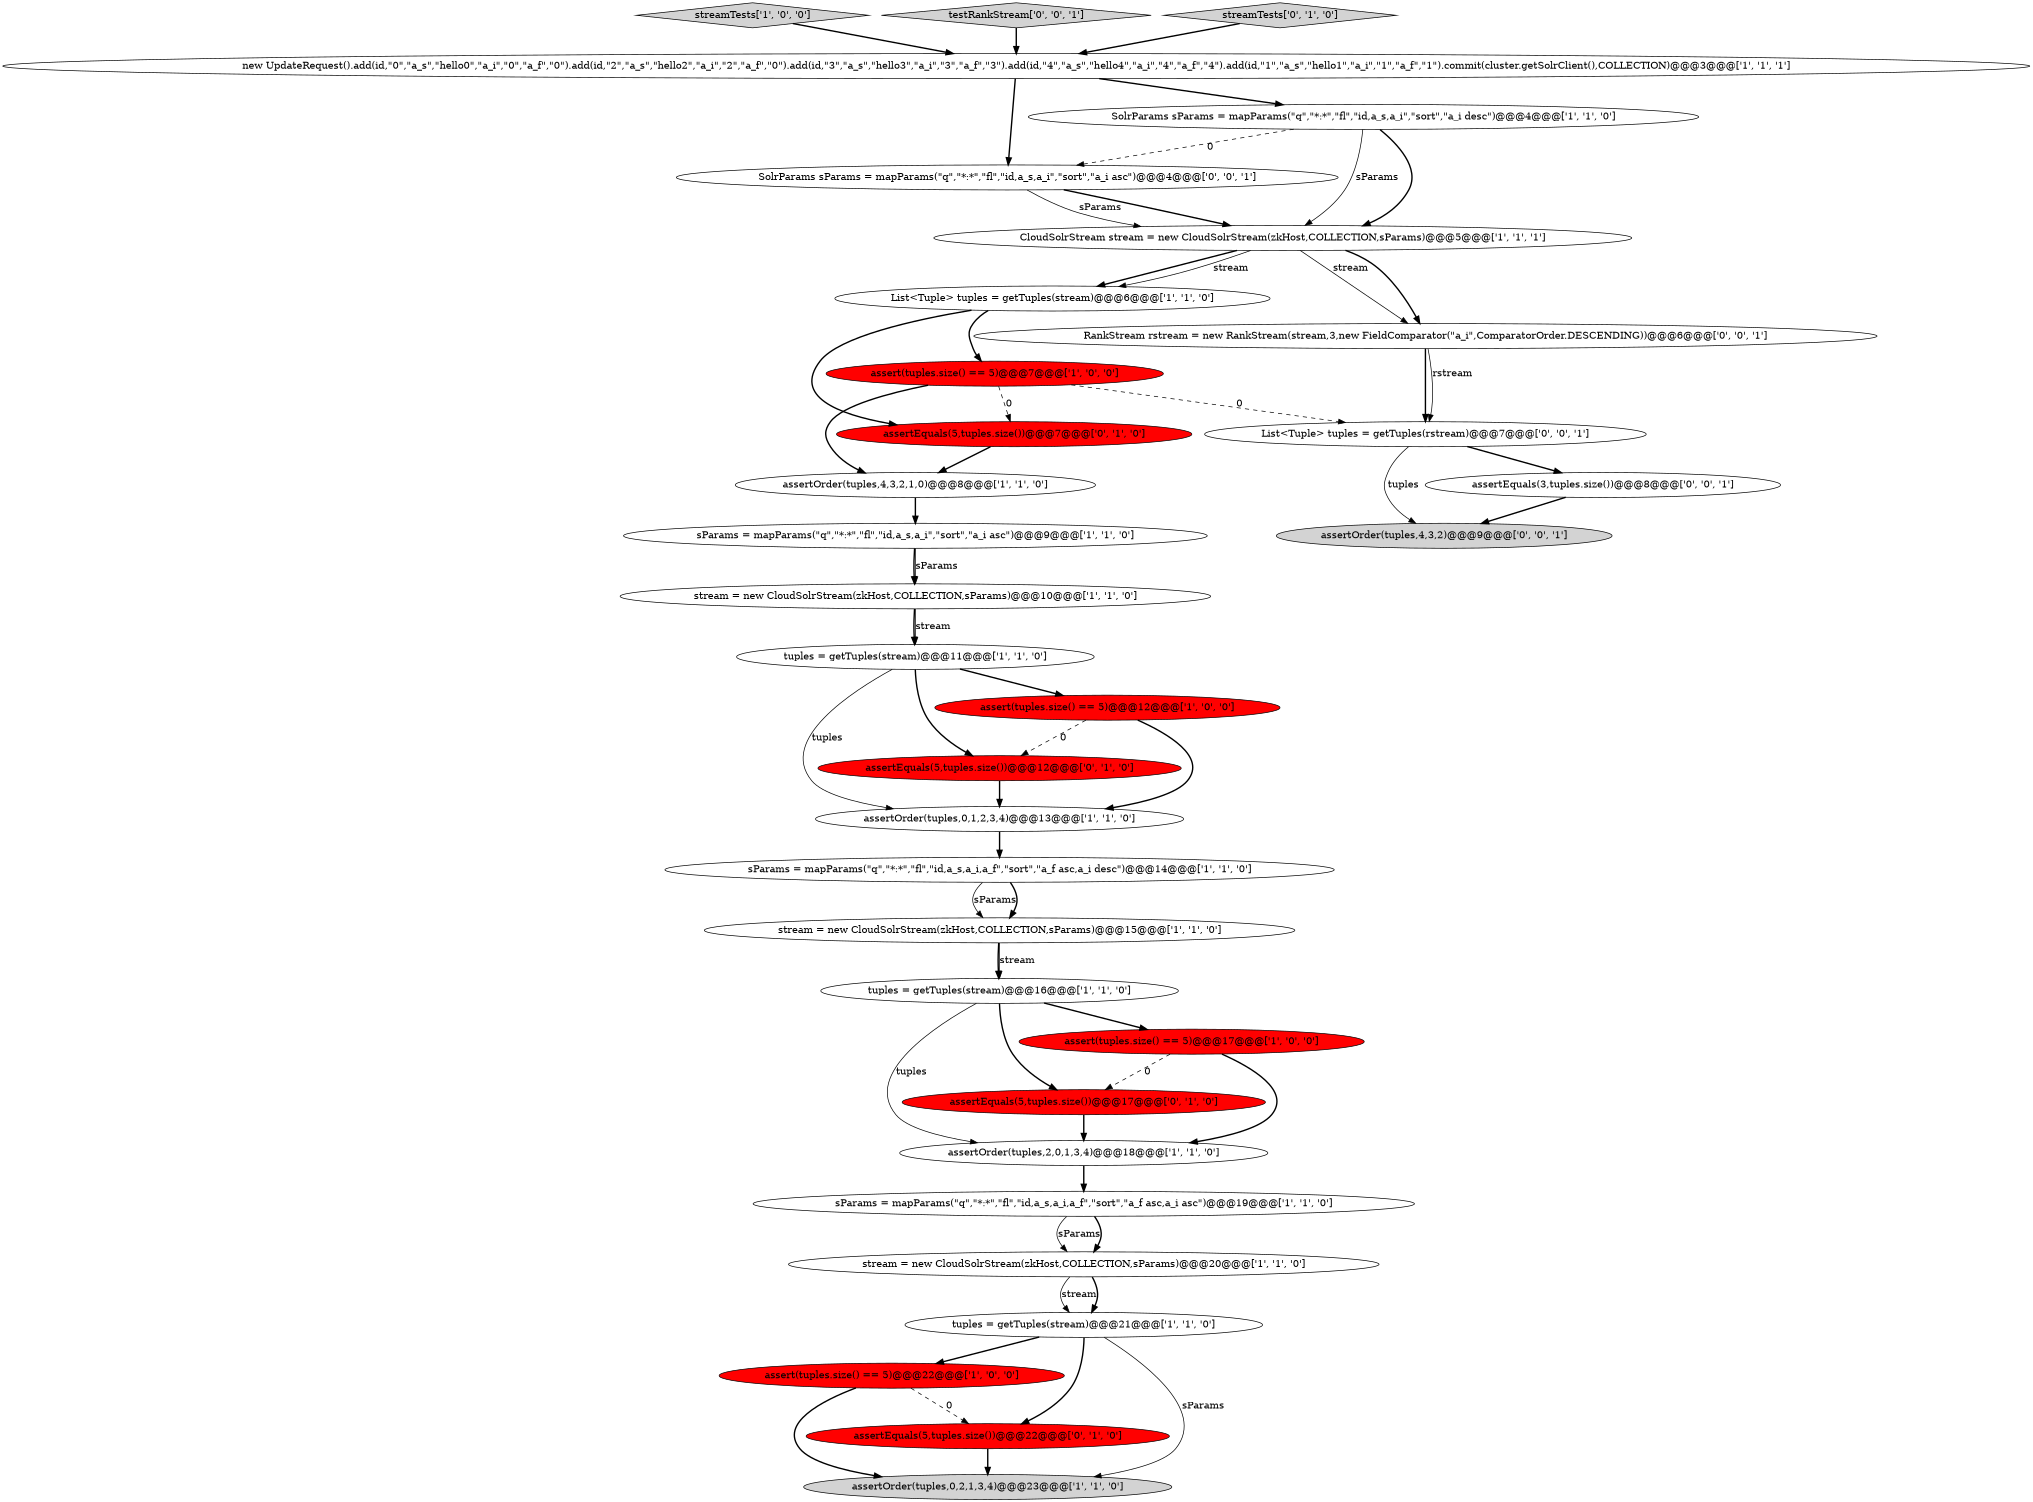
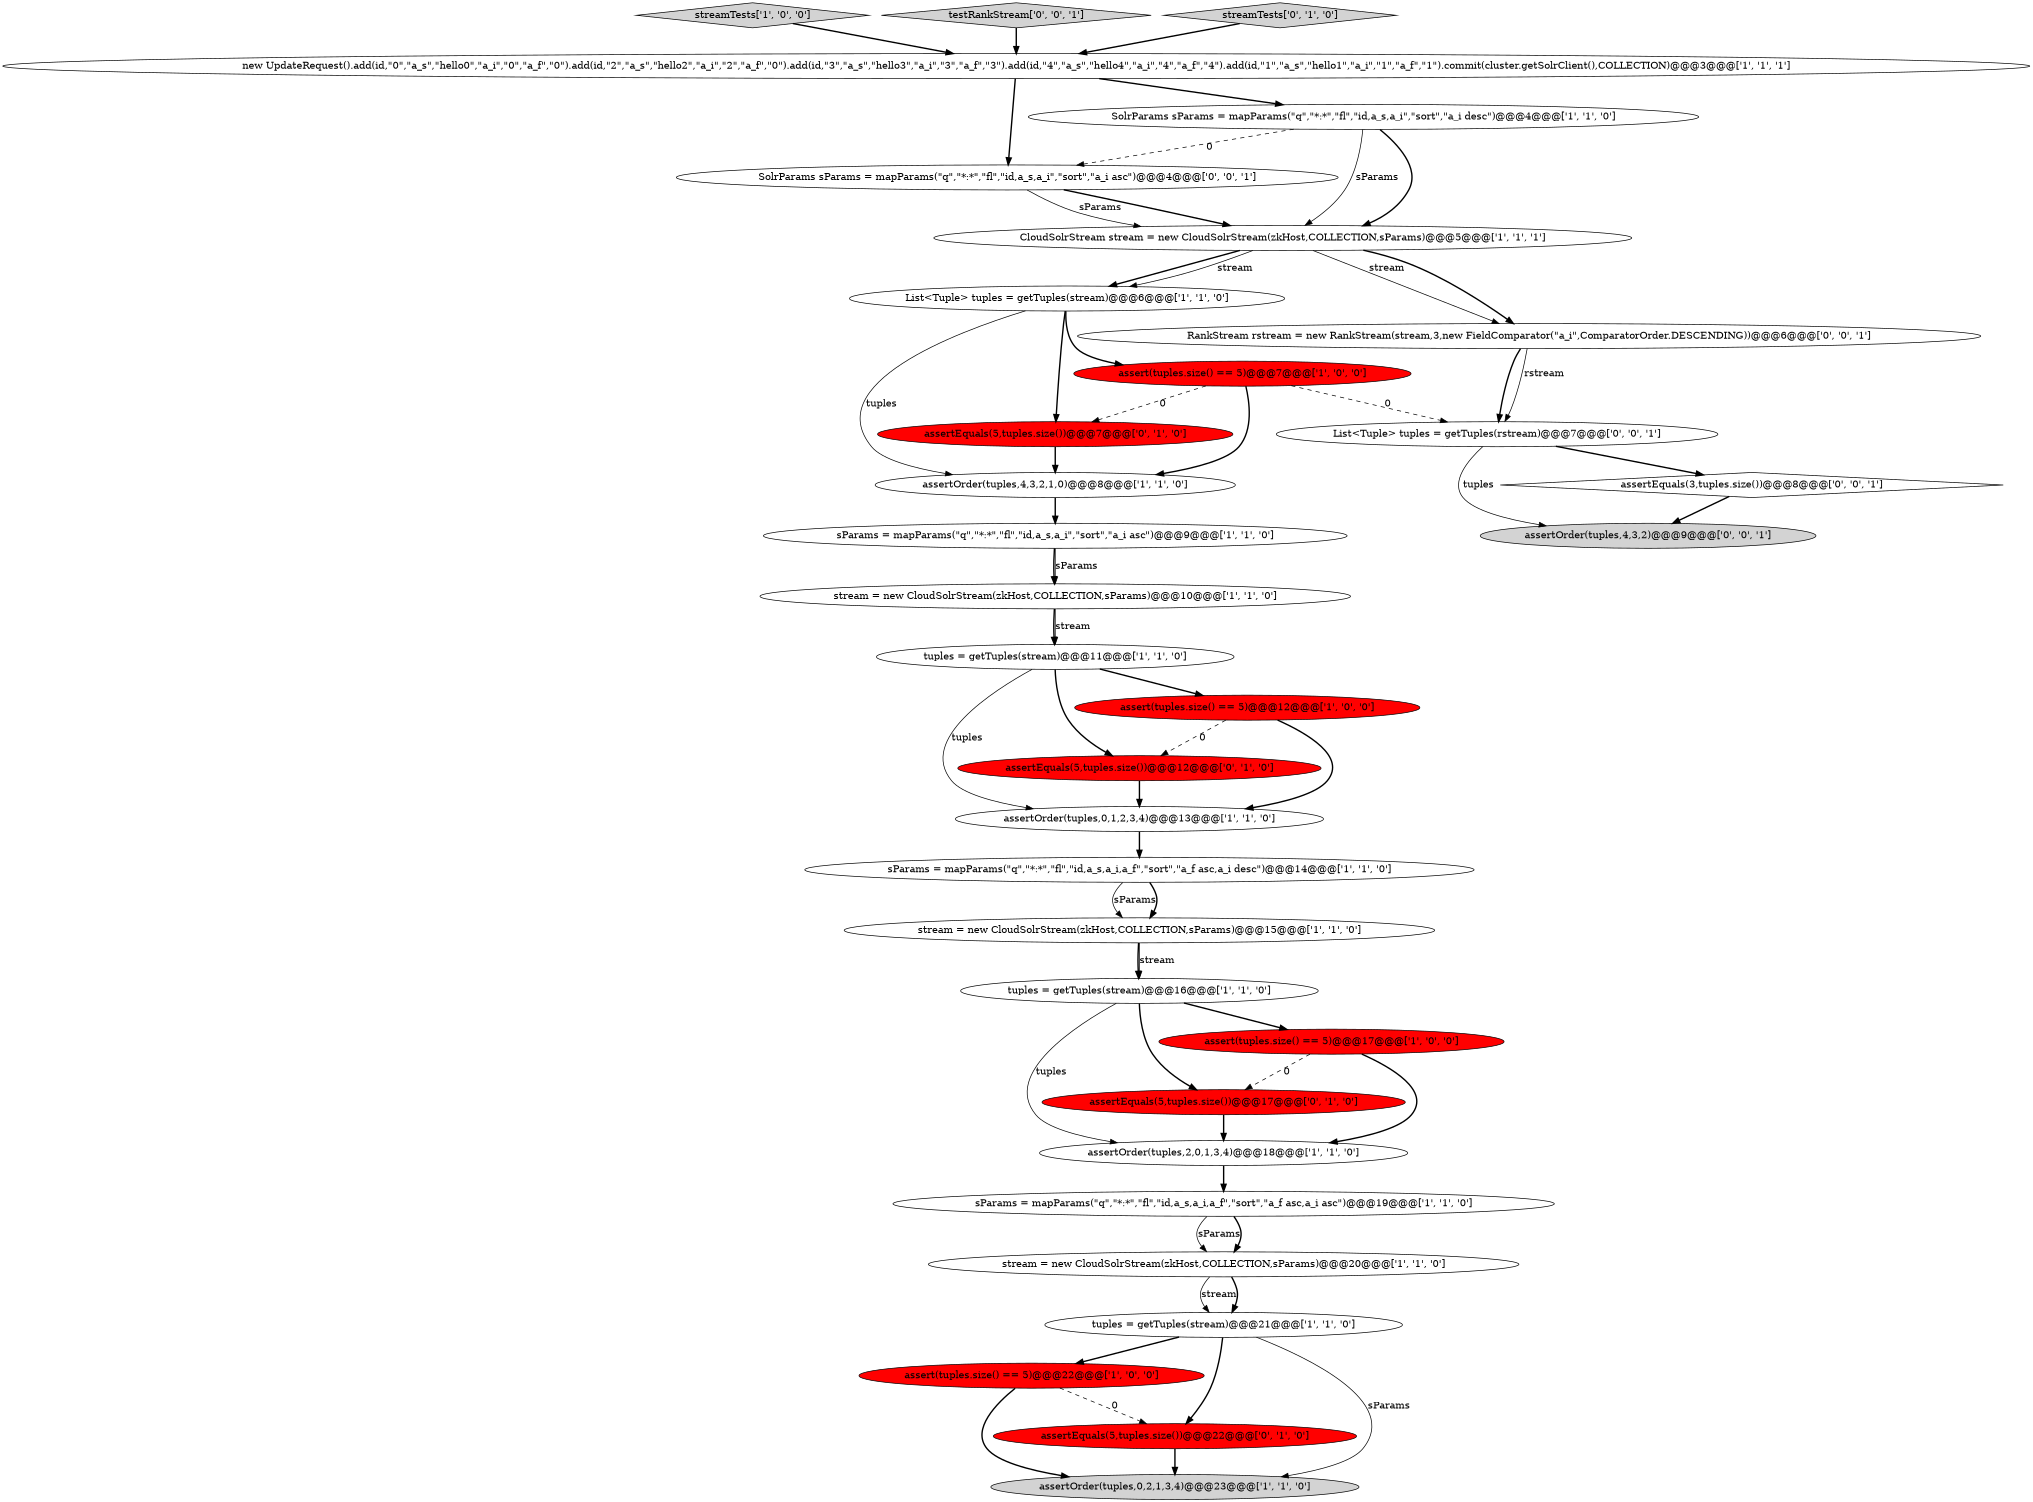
none -> (883, 378)
(1603, 485) -> (1752, 485)
